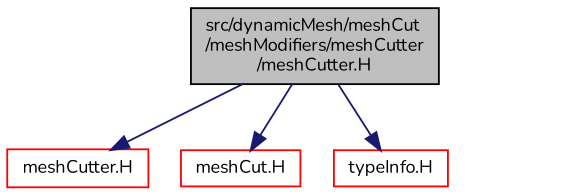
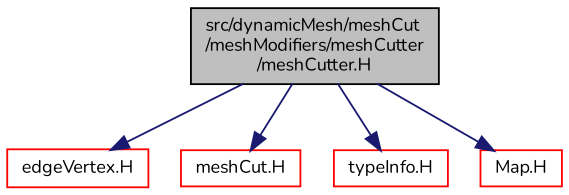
(78, 168) -> (78, 168)
none -> (521, 168)
